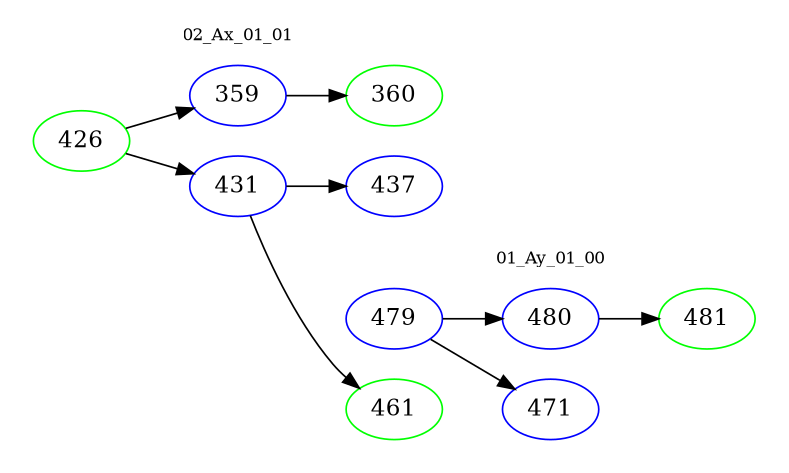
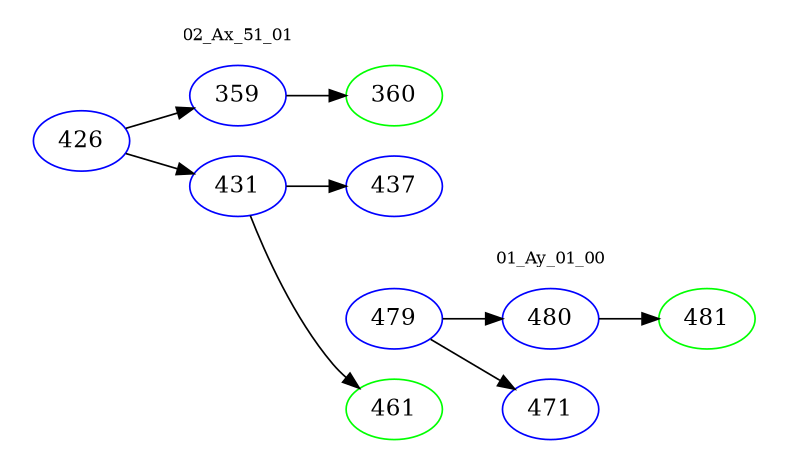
(238, 36) -> (238, 36)
(82, 141) -> (82, 141)
